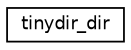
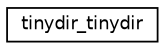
(66, 25) -> (82, 25)
